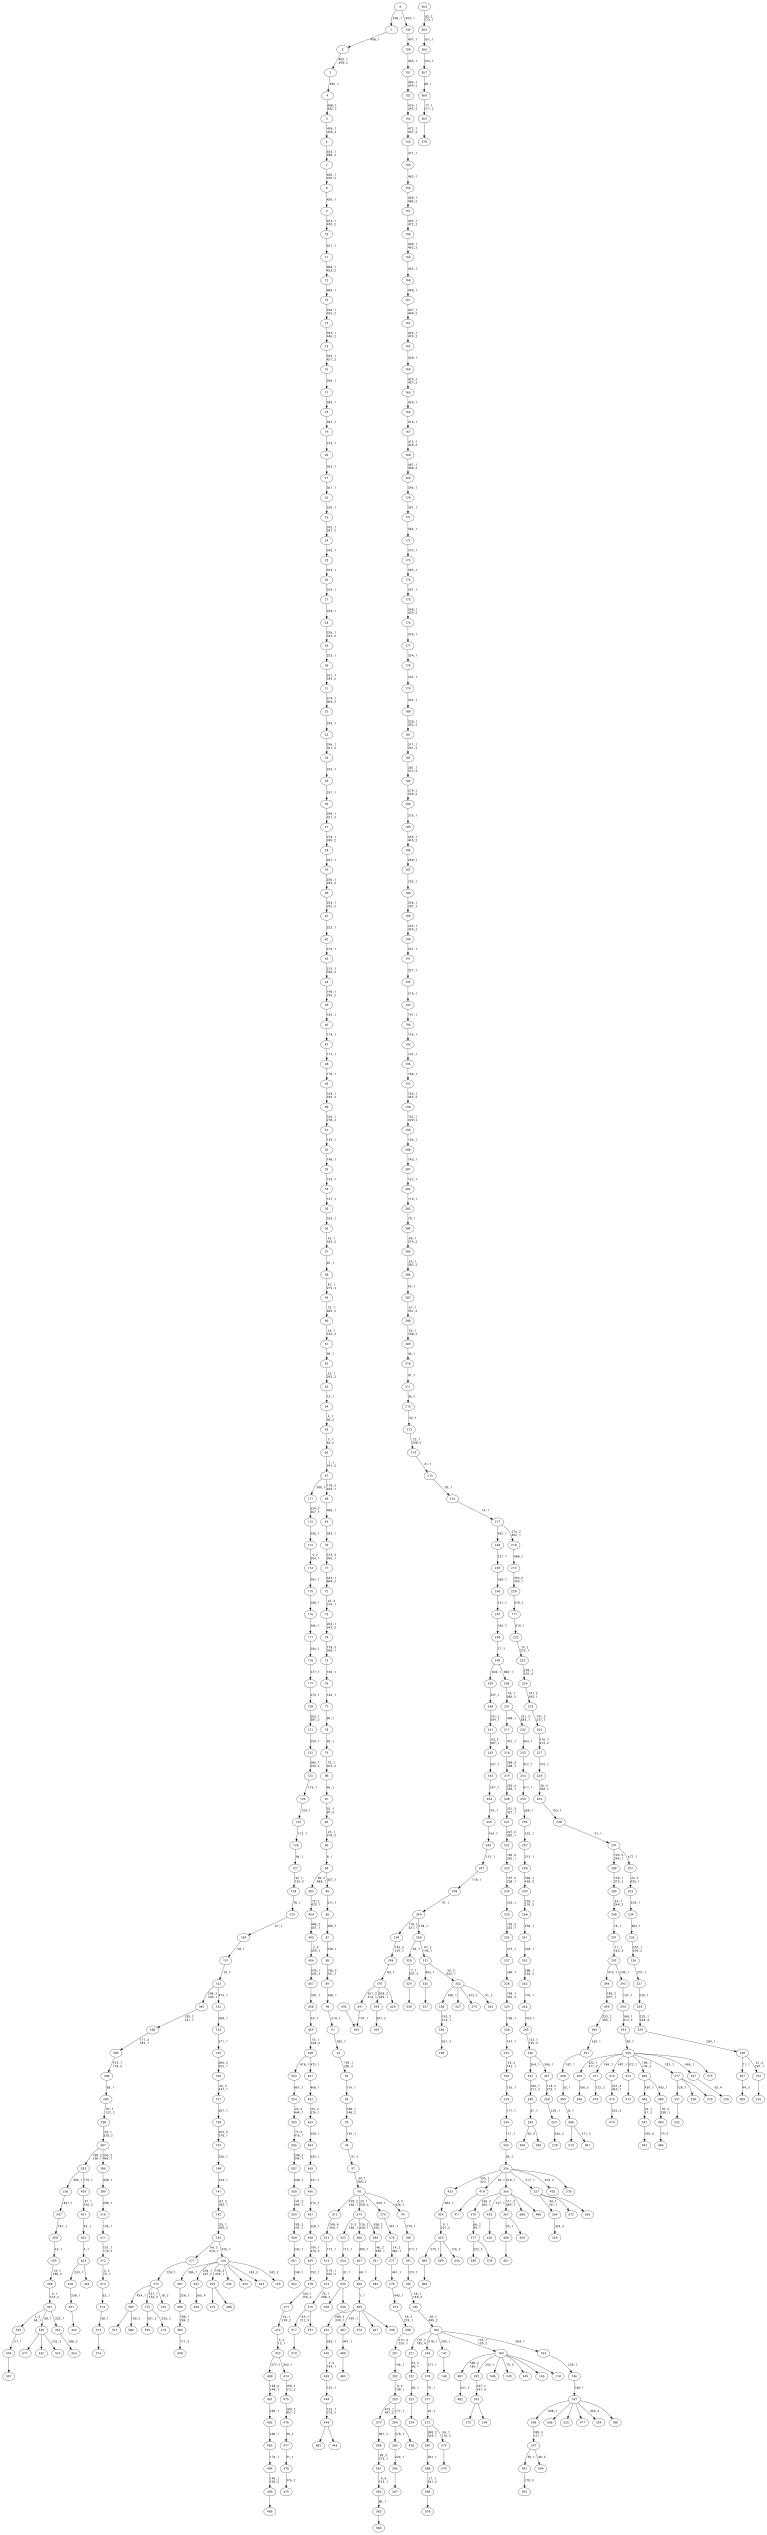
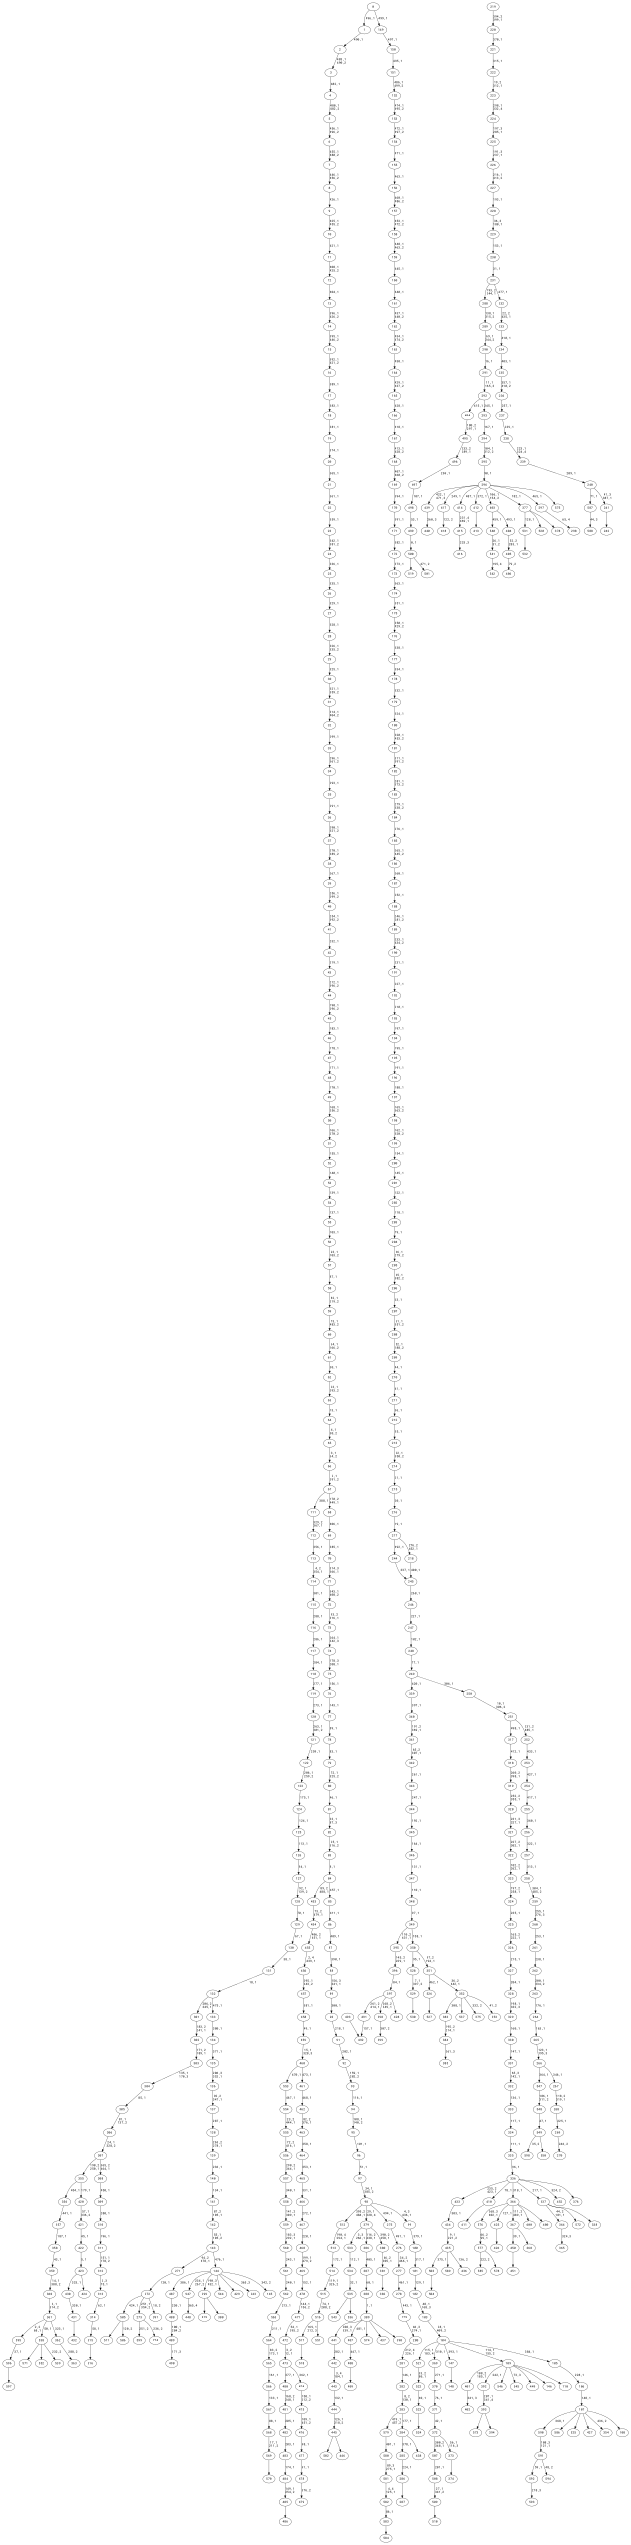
(514, 1556) -> (411, 1569)
none -> (274, 2317)
